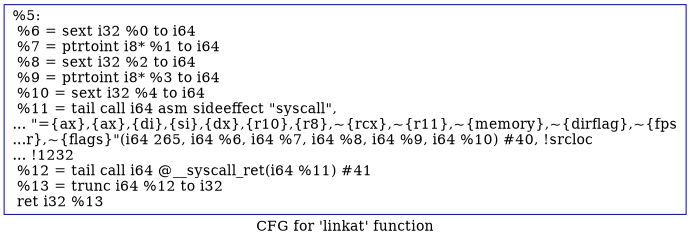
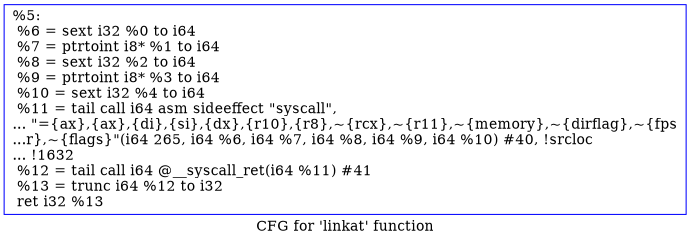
(44, 156) -> (44, 156)
